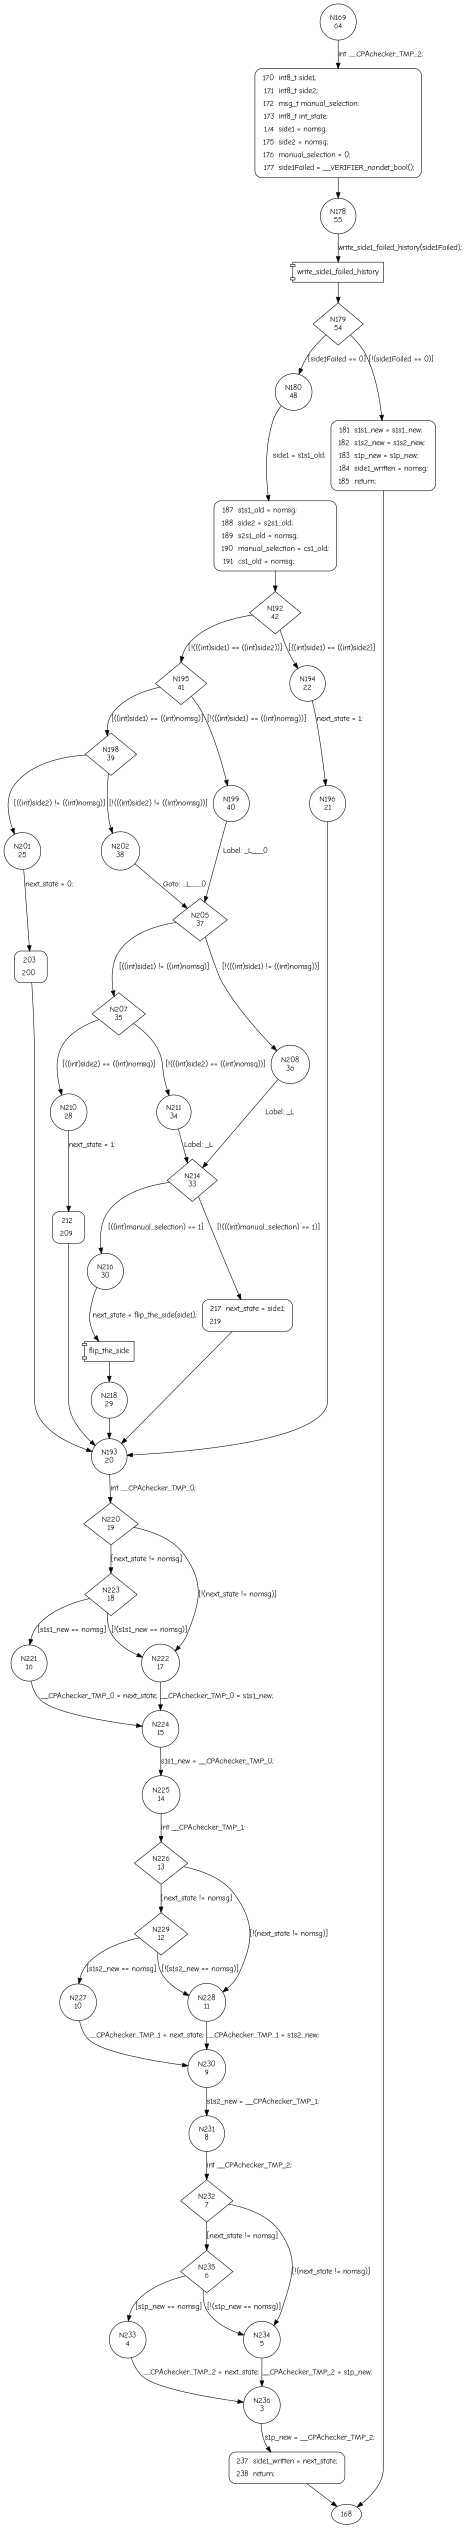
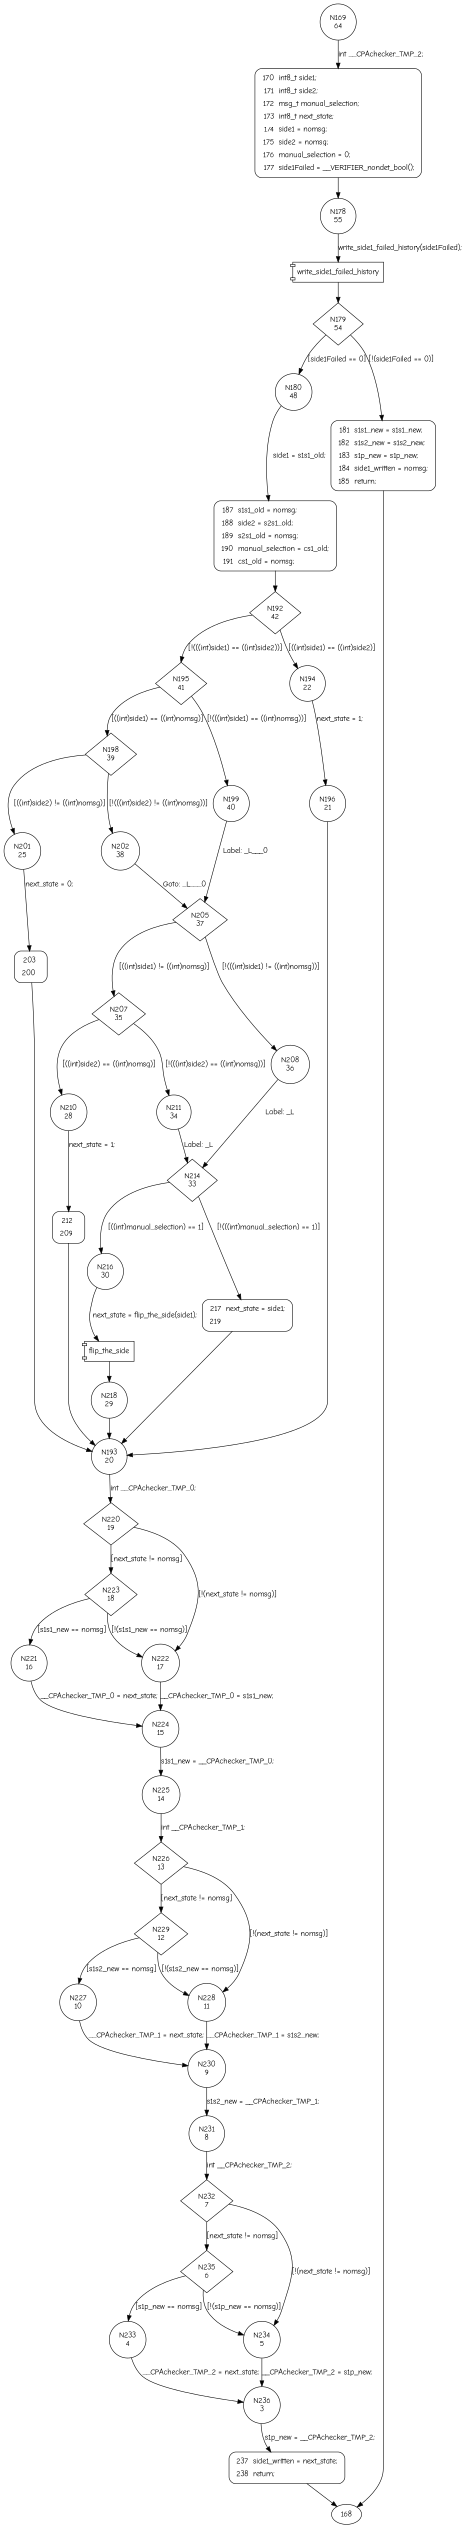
(303, 116) -> (306, 116)
